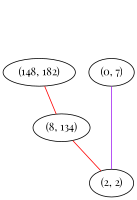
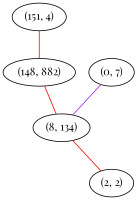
none -> (39, 17)
(39, 72) -> (39, 72)
(112, 128) -> (87, 100)
